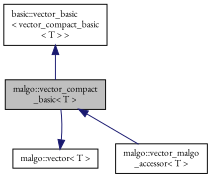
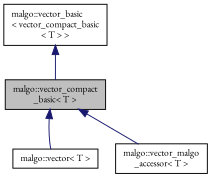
(55, 25) -> (55, 25)
(62, 124) -> (49, 134)
